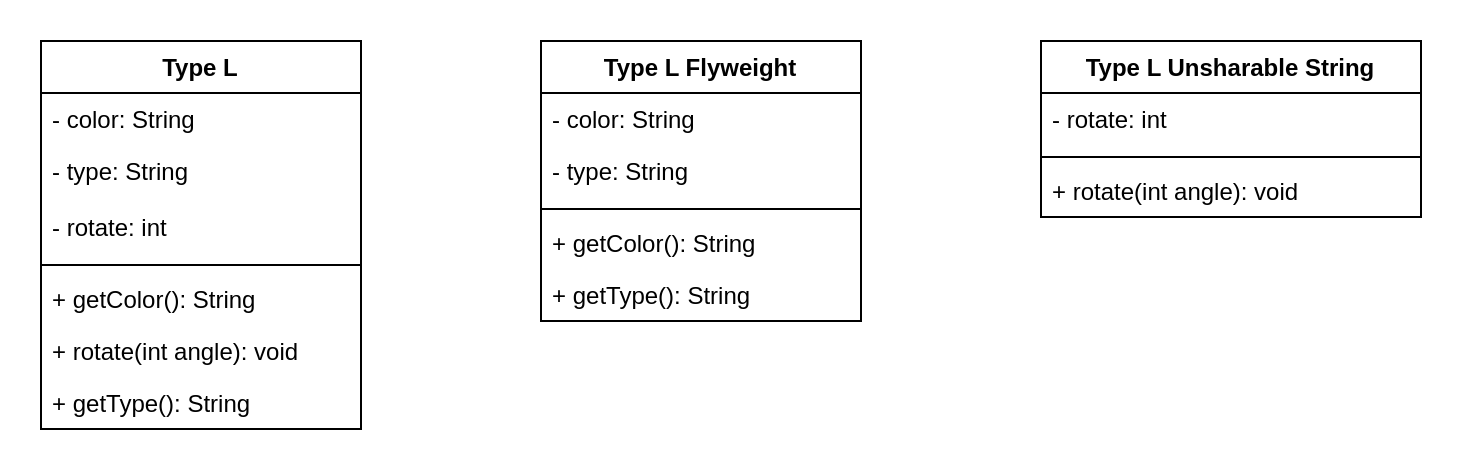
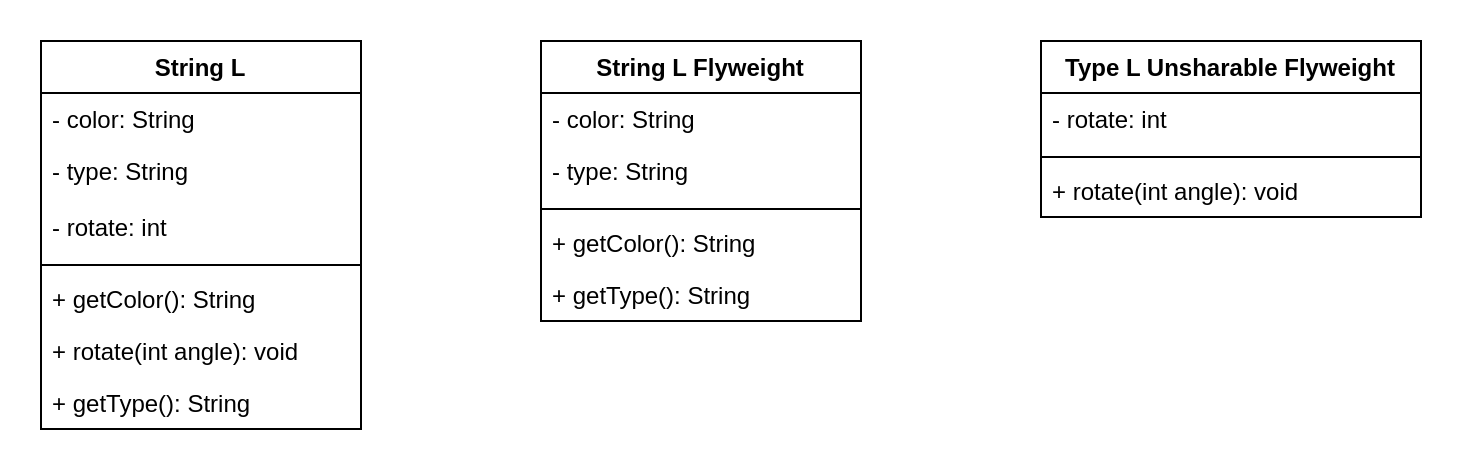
(200, 68) -> (200, 68)
(700, 68) -> (700, 68)
(1230, 68) -> (1230, 68)
